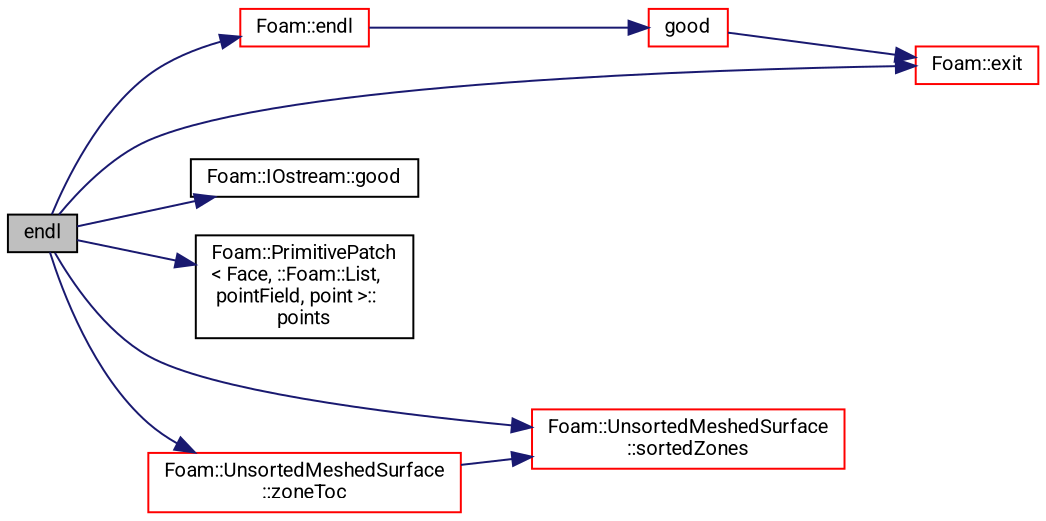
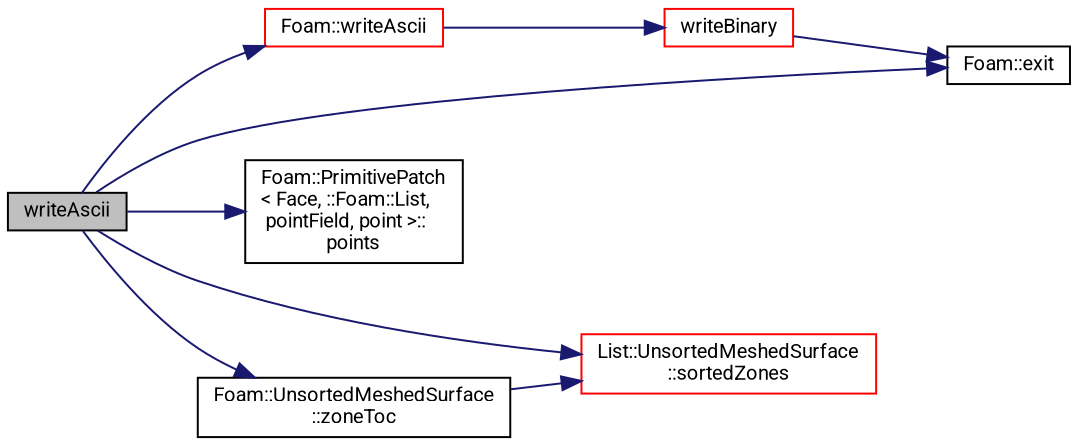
(305, 28) -> (354, 28)
(688, 28) -> (729, 28)
(977, 65) -> (1009, 65)
(305, 178) -> none
(43, 233) -> (67, 212)
(688, 439) -> (729, 364)
(305, 483) -> (354, 407)
